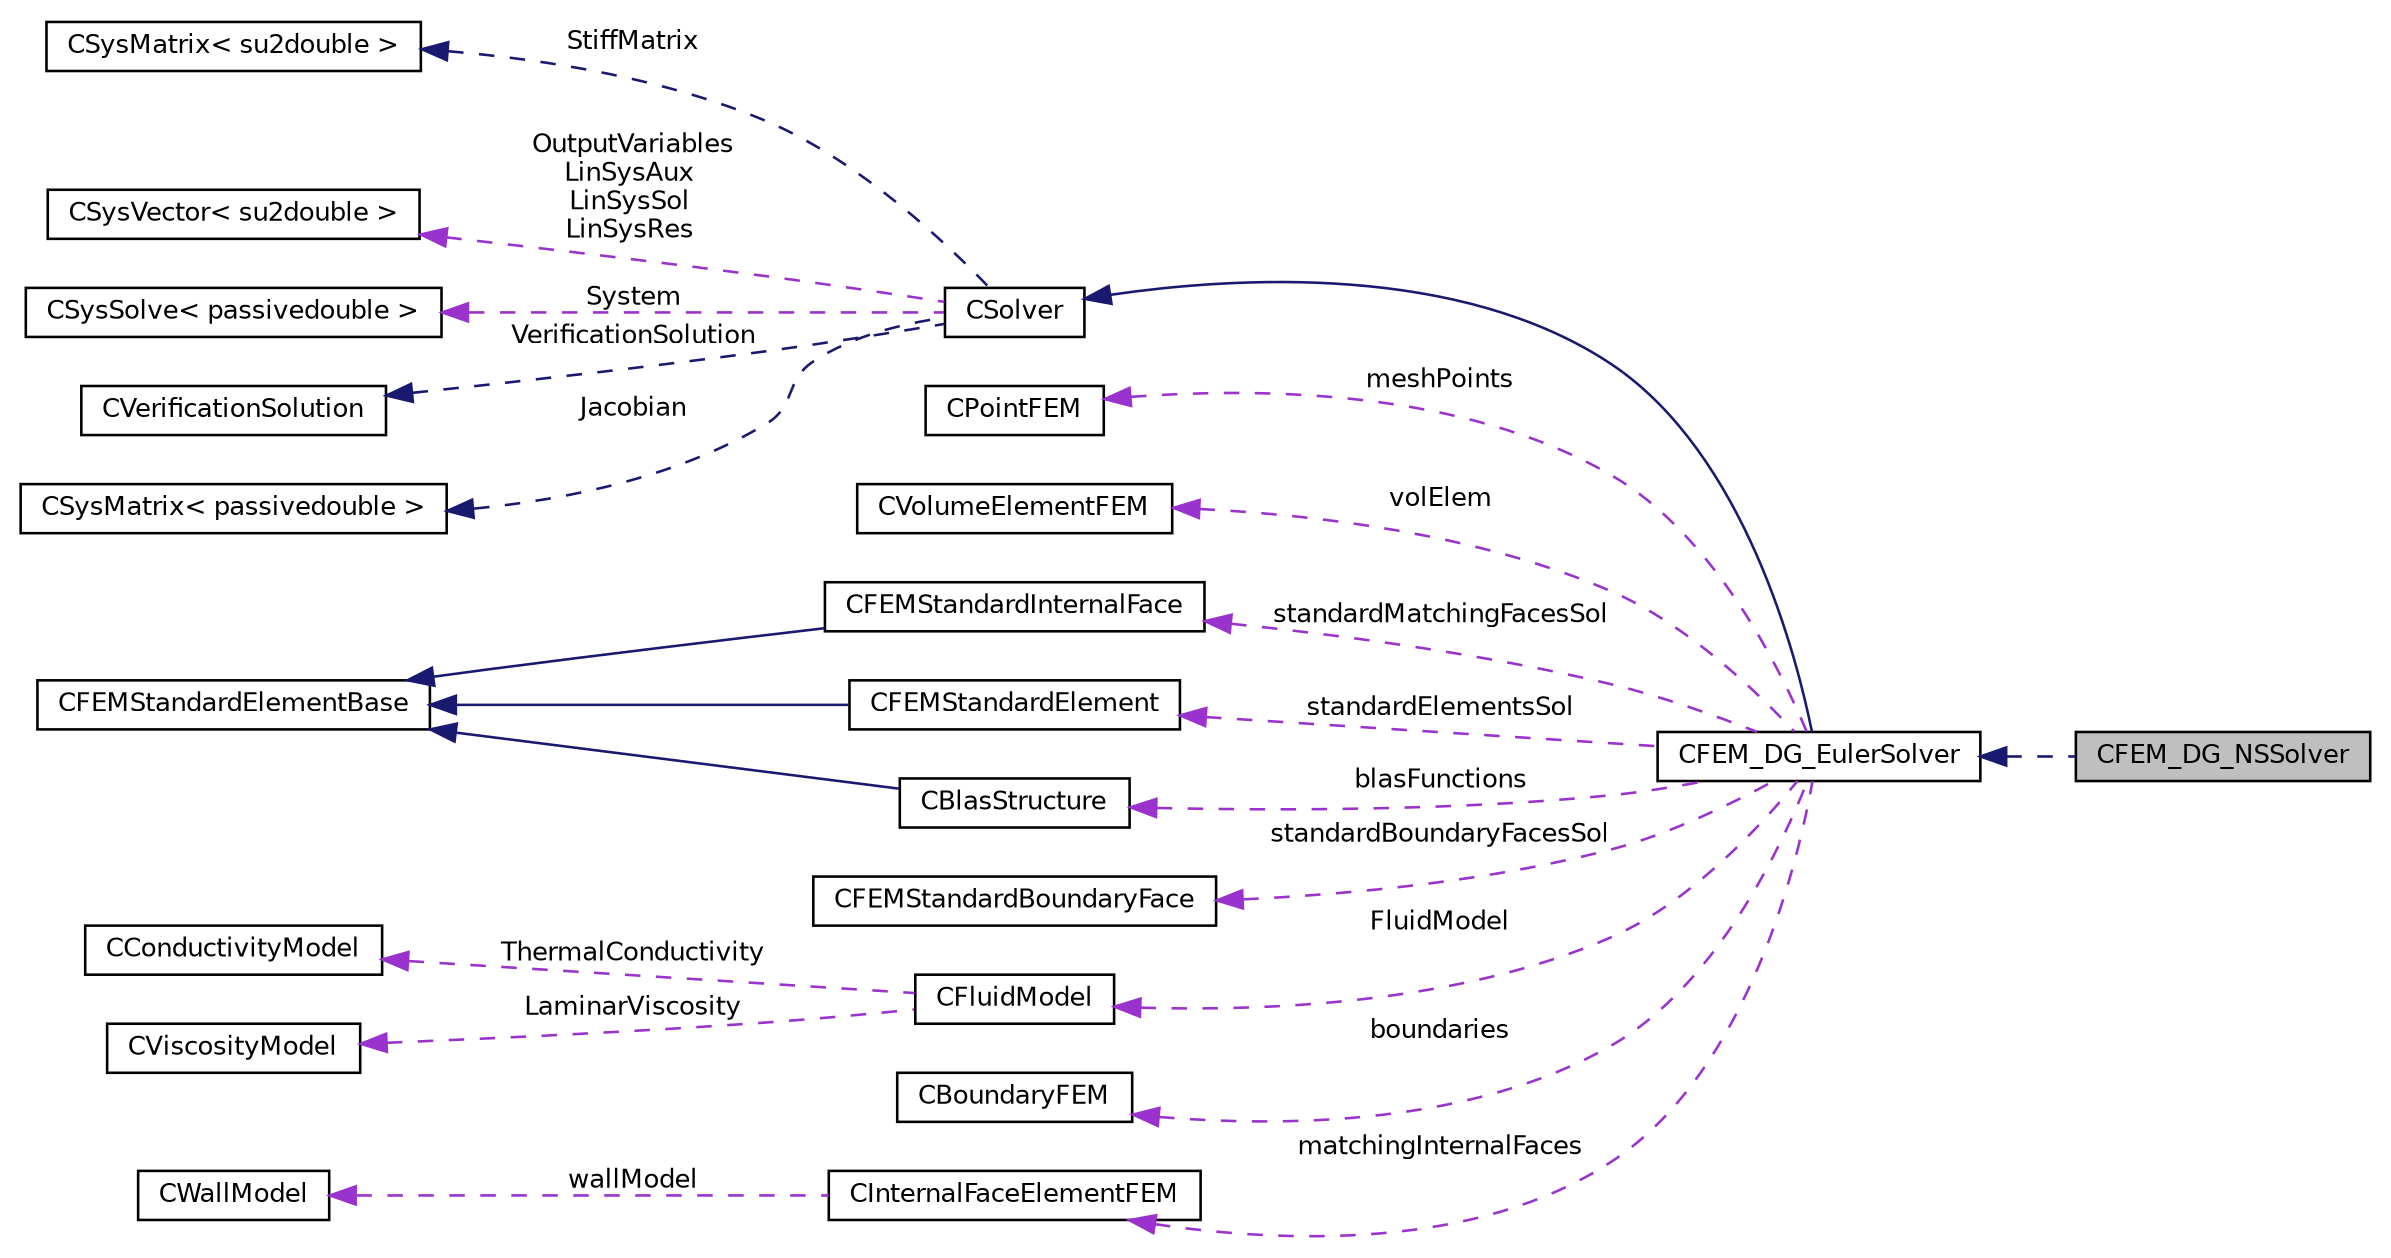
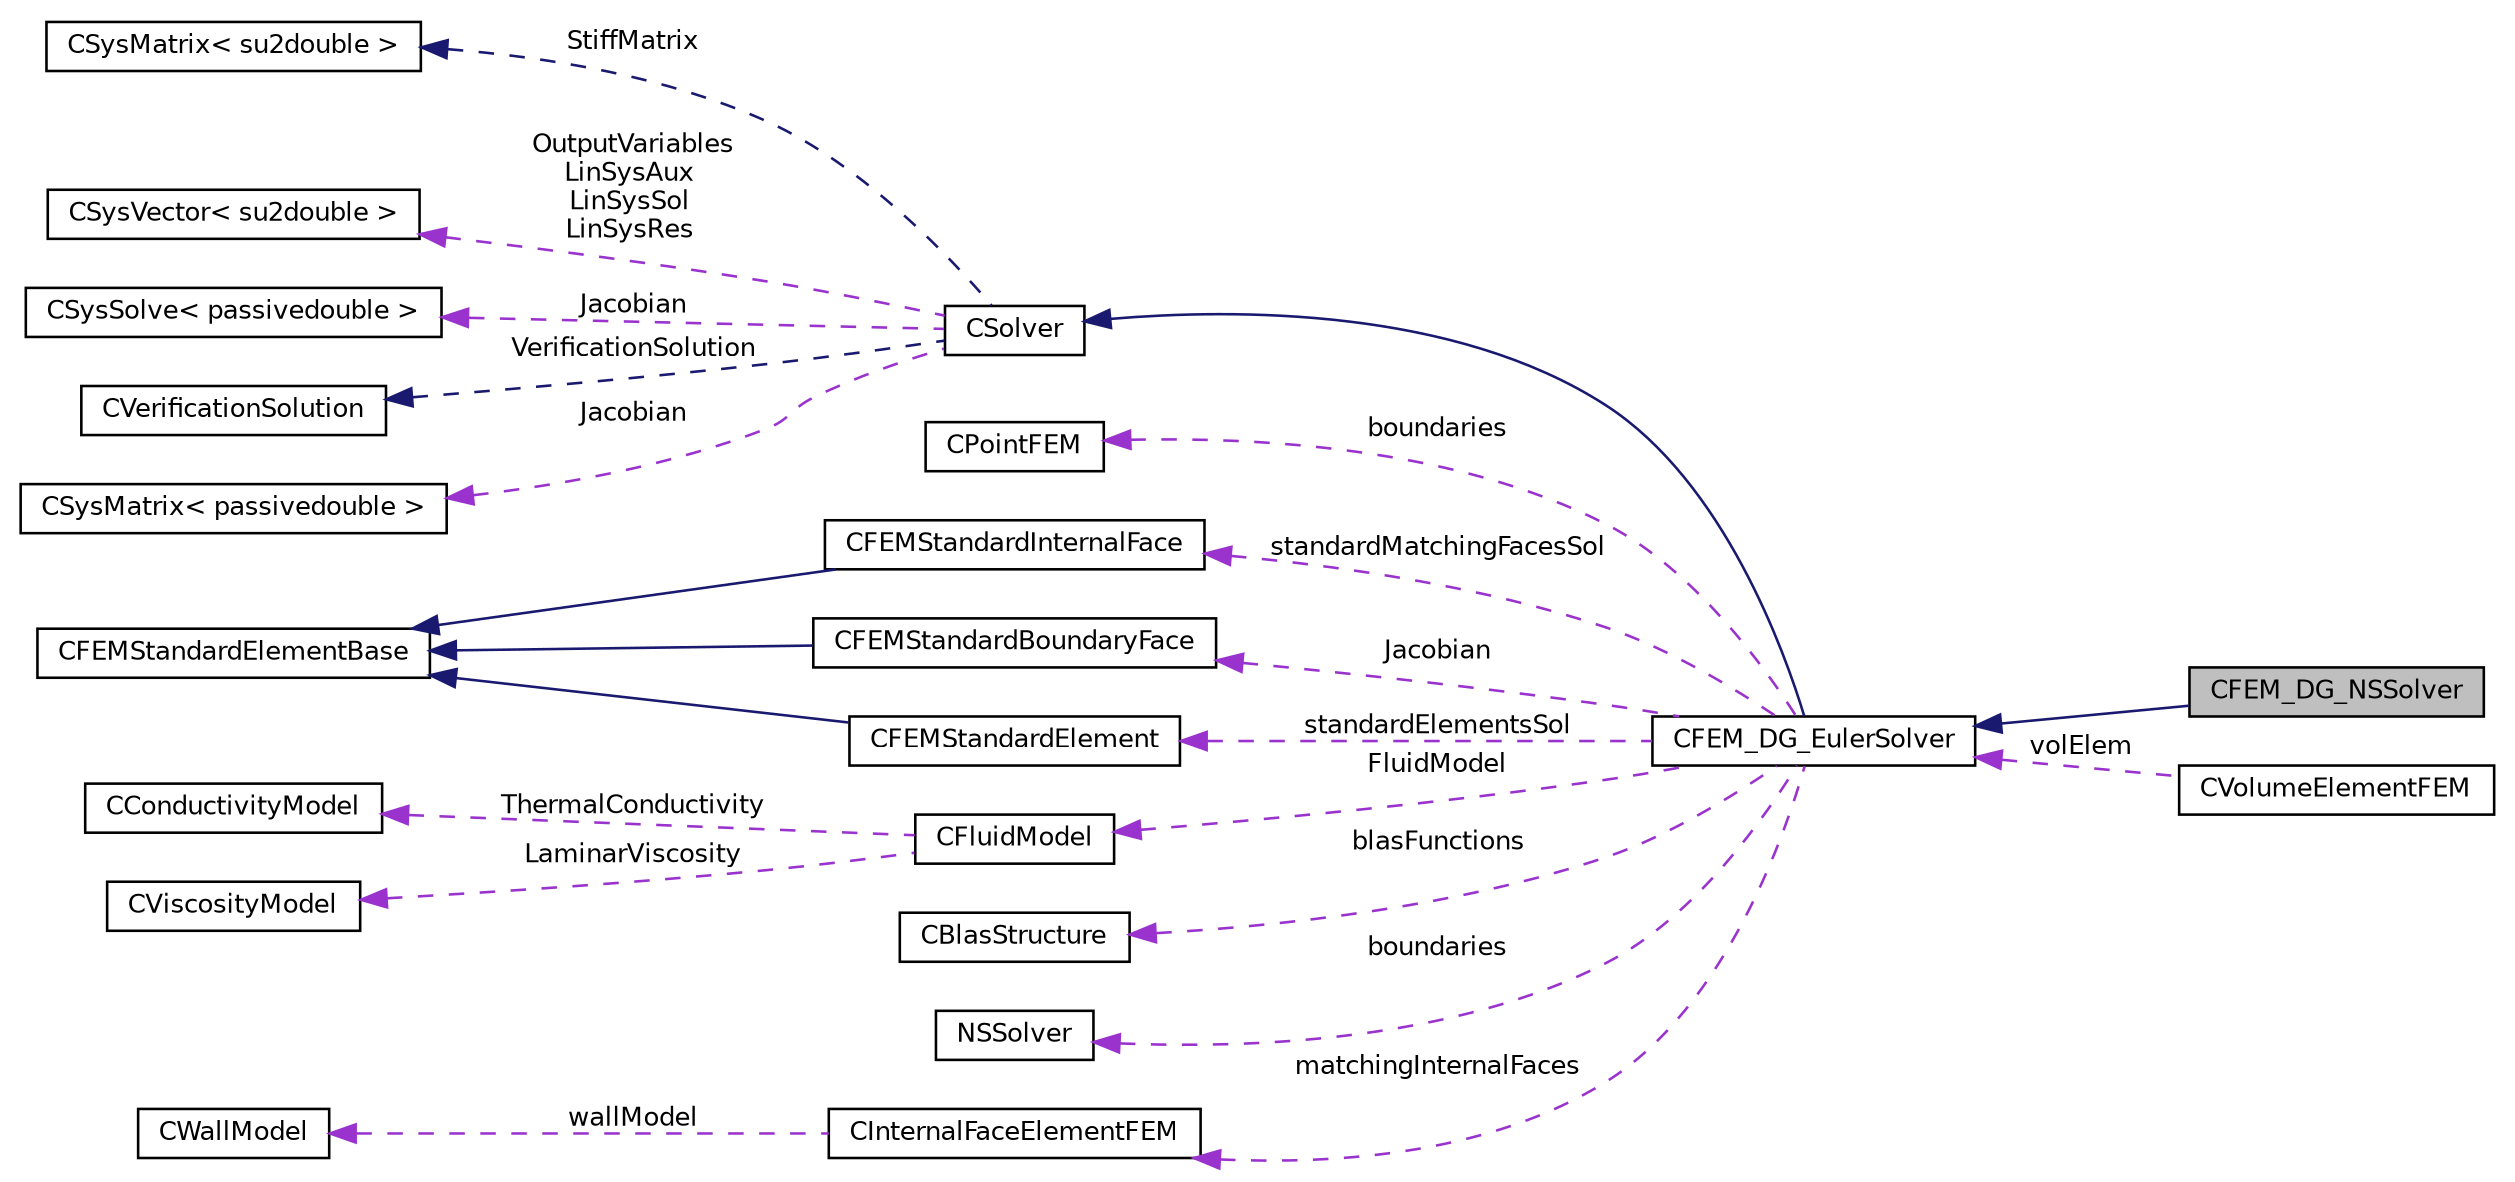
(630, 298) -> (630, 306)
(1437, 381) -> (1434, 430)
(728, 444) -> (717, 446)
(1522, 560) -> (2090, 768)
(2041, 757) -> (2095, 715)
(678, 761) -> (635, 648)
(1437, 835) -> (1434, 652)
(1015, 1097) -> (1015, 1035)
